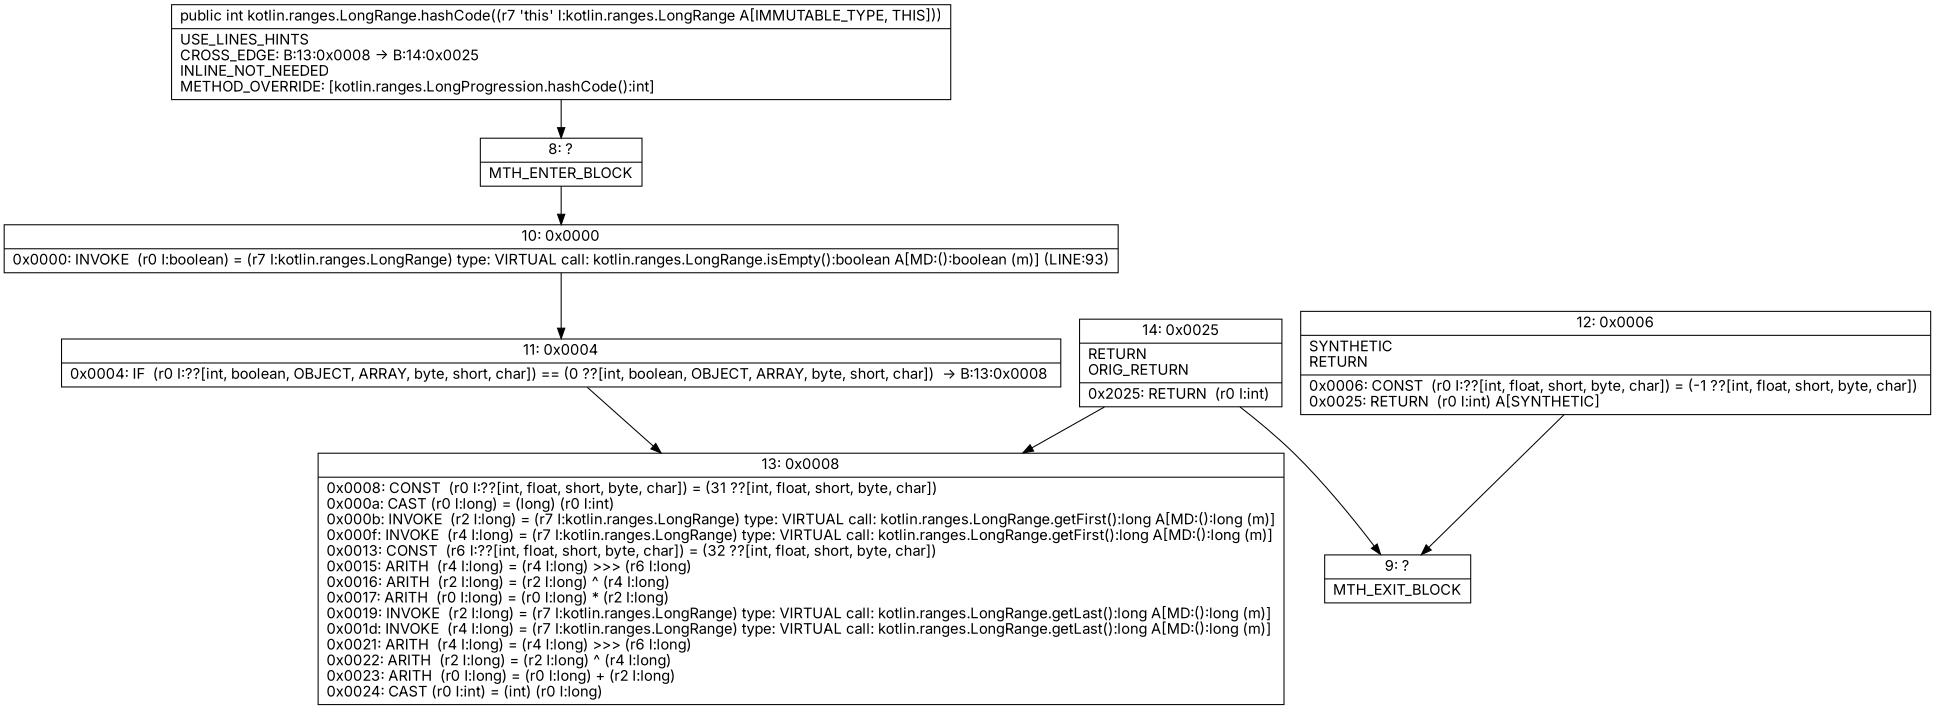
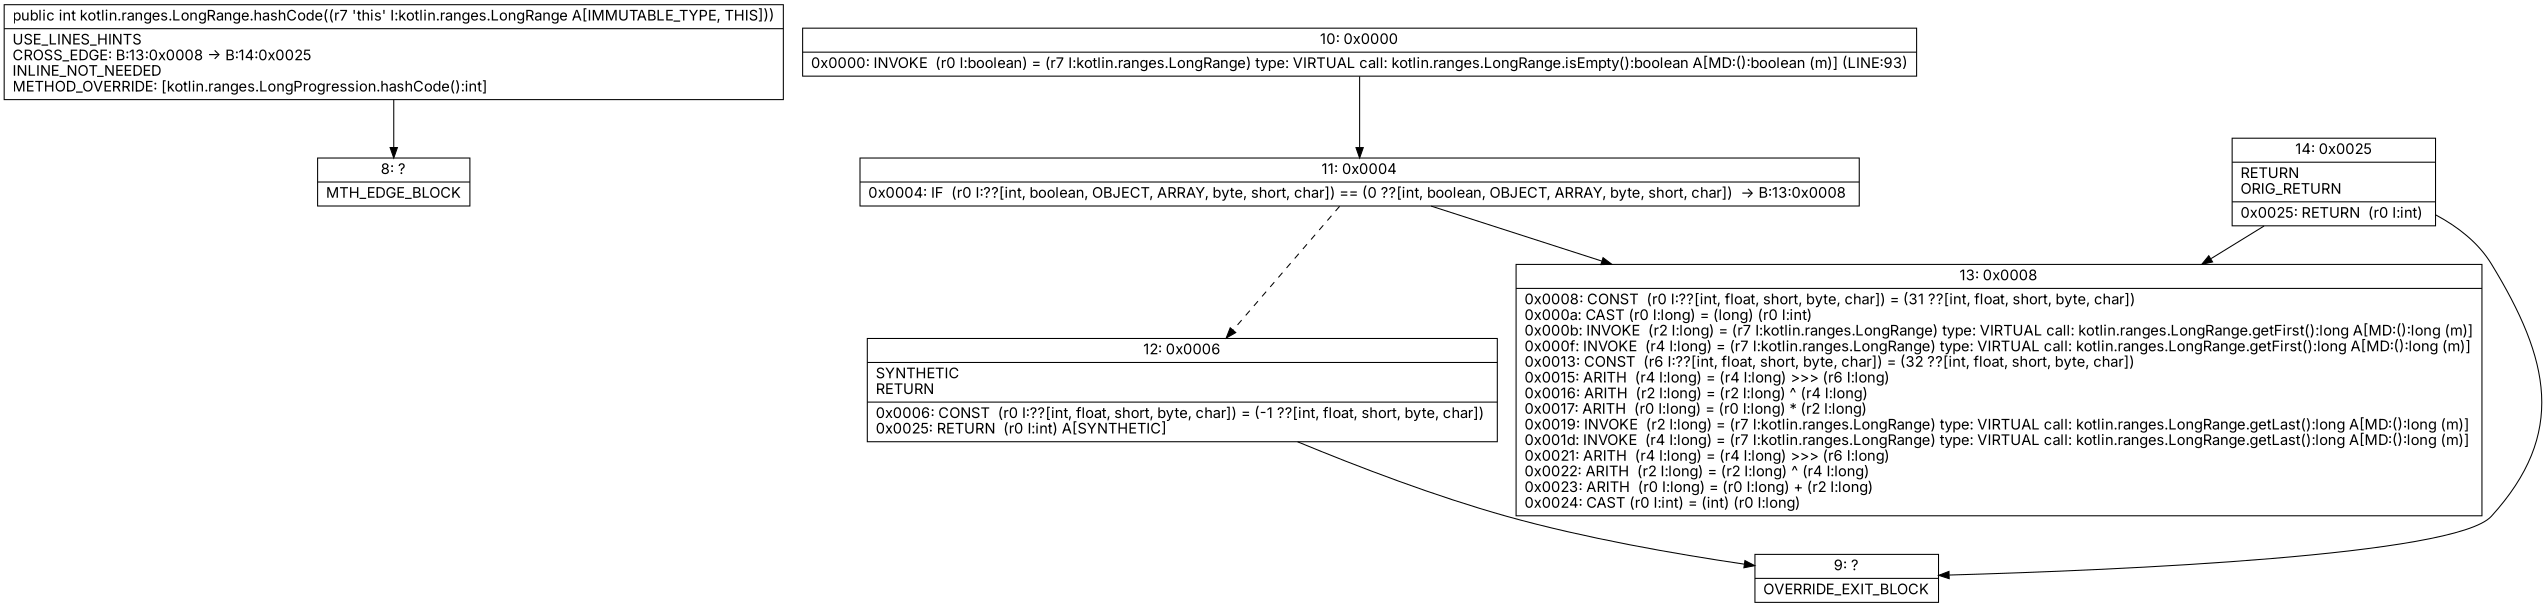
(561, 174) -> (394, 193)
(561, 200) -> none
none -> (1286, 268)
(1181, 394) -> (2334, 213)
(1398, 590) -> (1847, 590)
